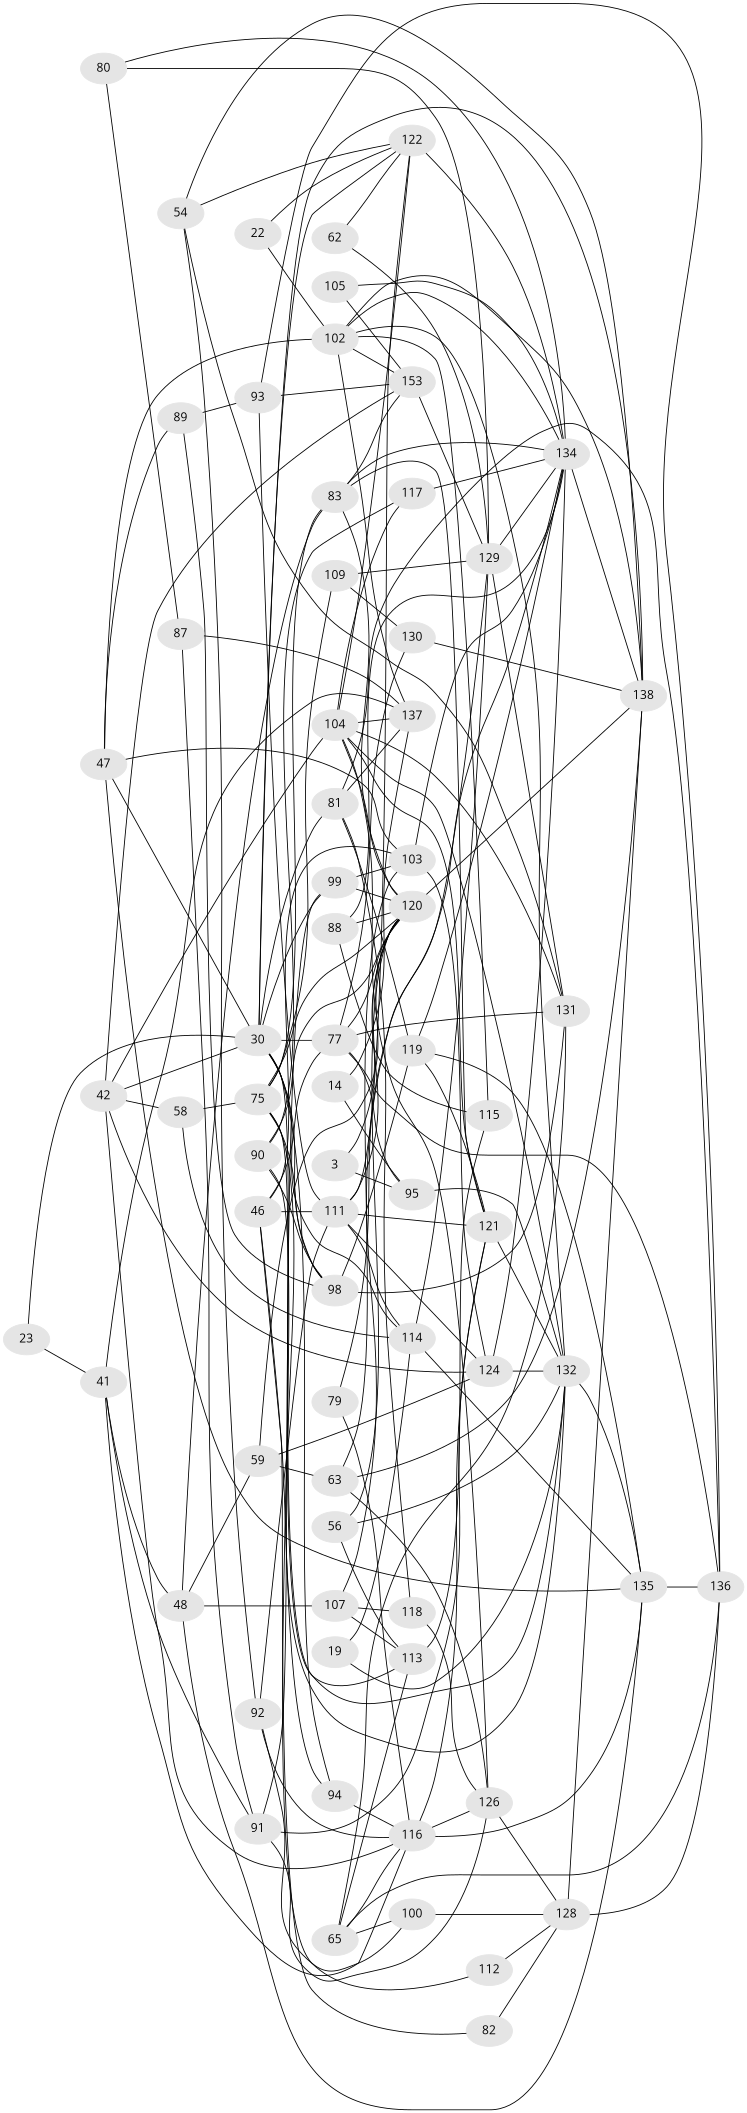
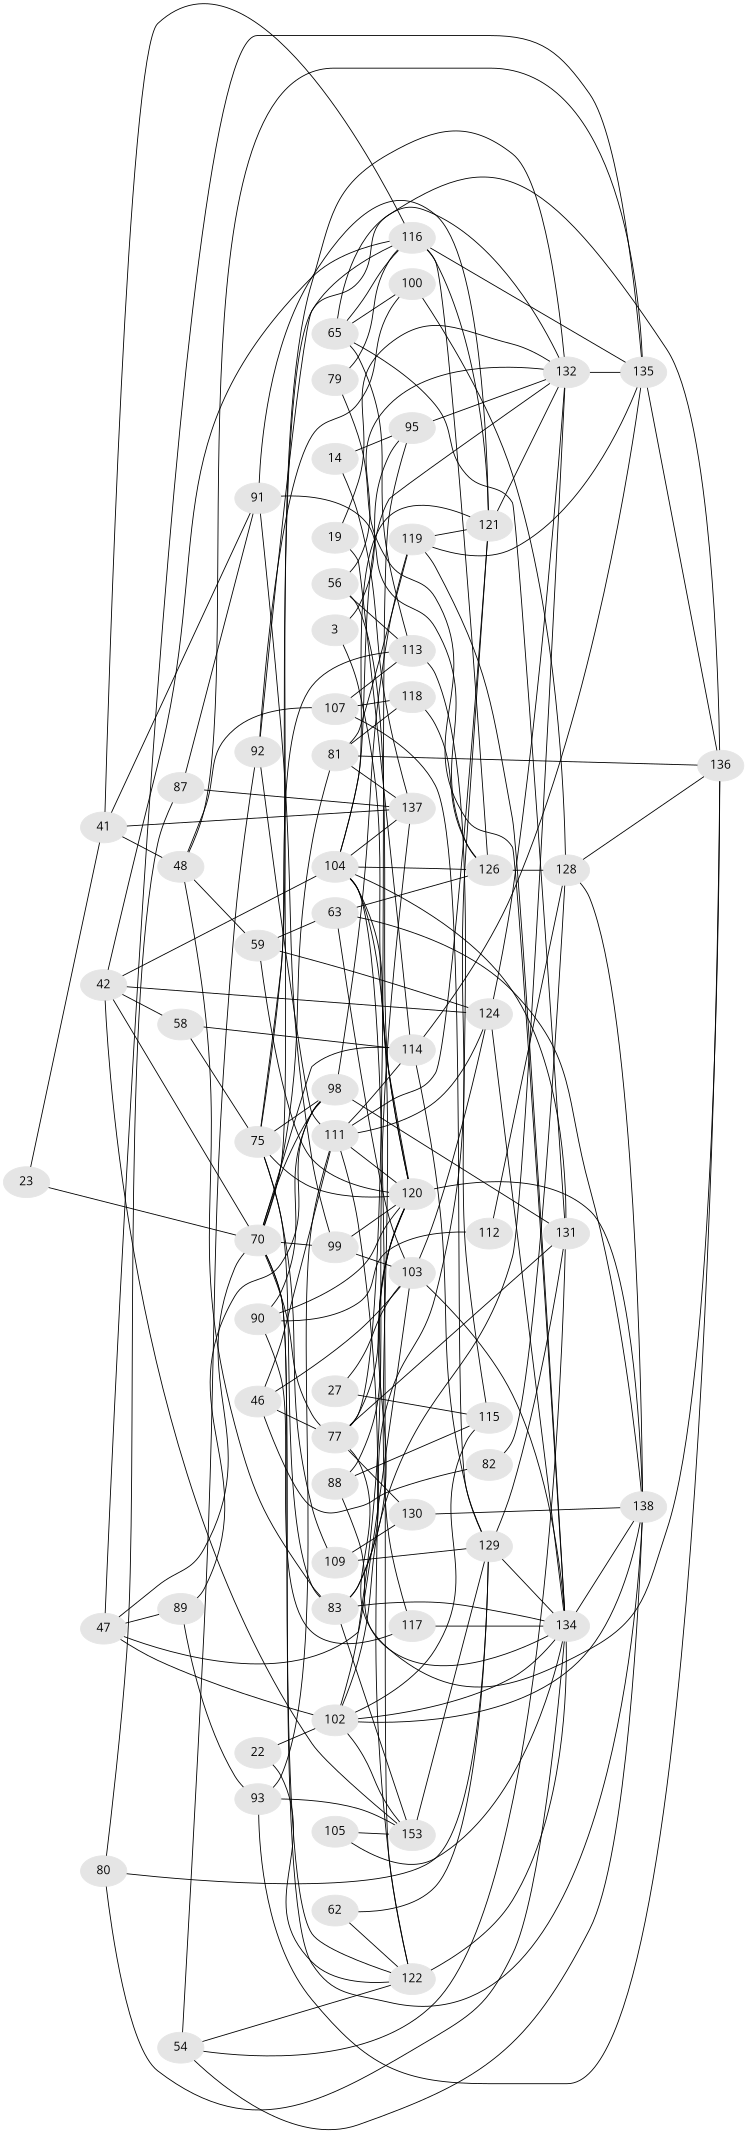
(258, 1040) -> (258, 1241)
none -> (335, 1391)
(335, 1796) -> none
